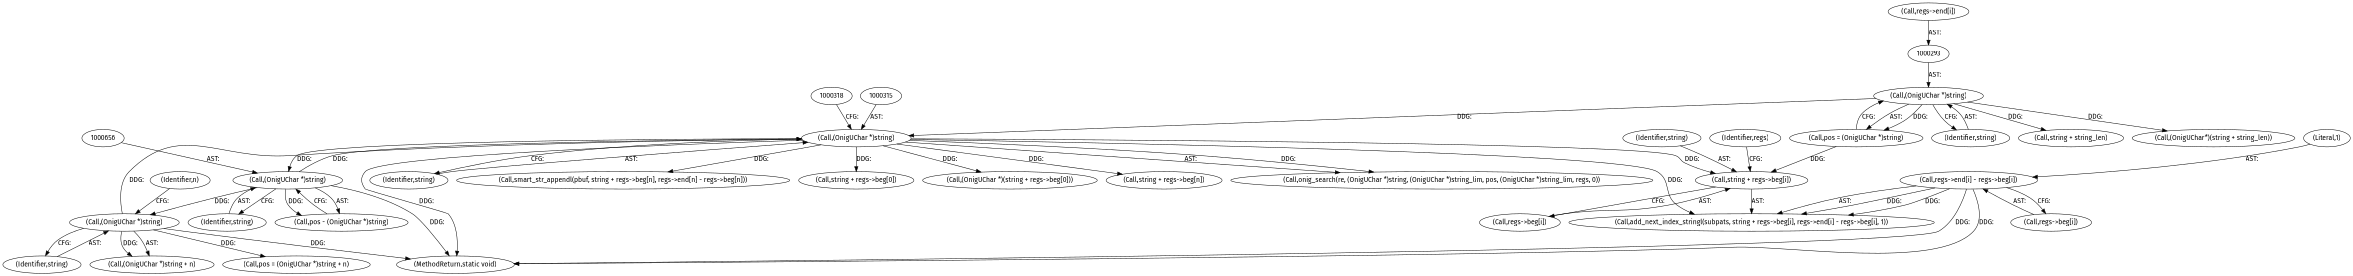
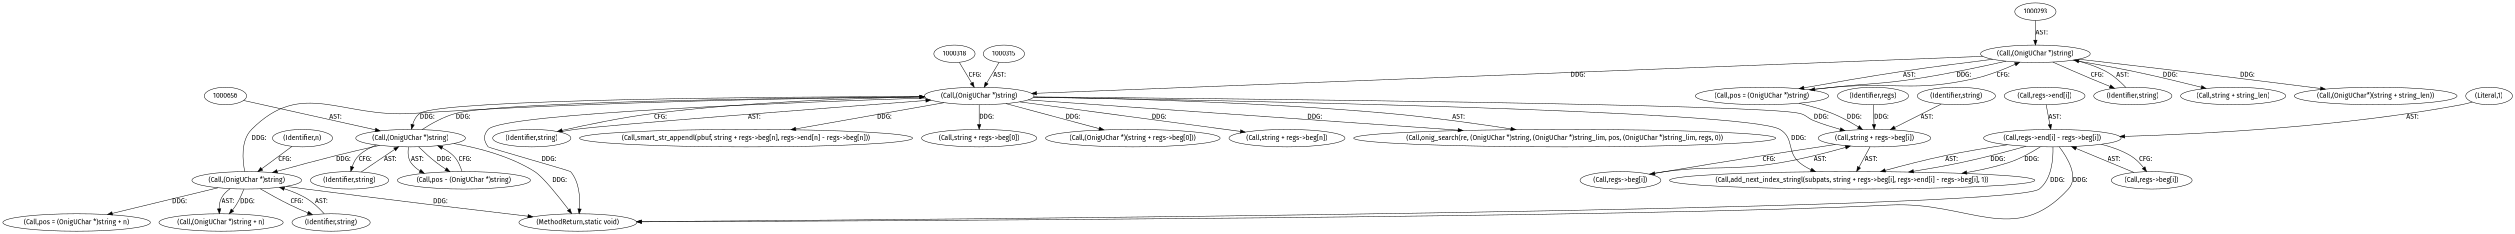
(1929, 30) -> (2048, 115)
(1757, 159) -> (1882, 117)
